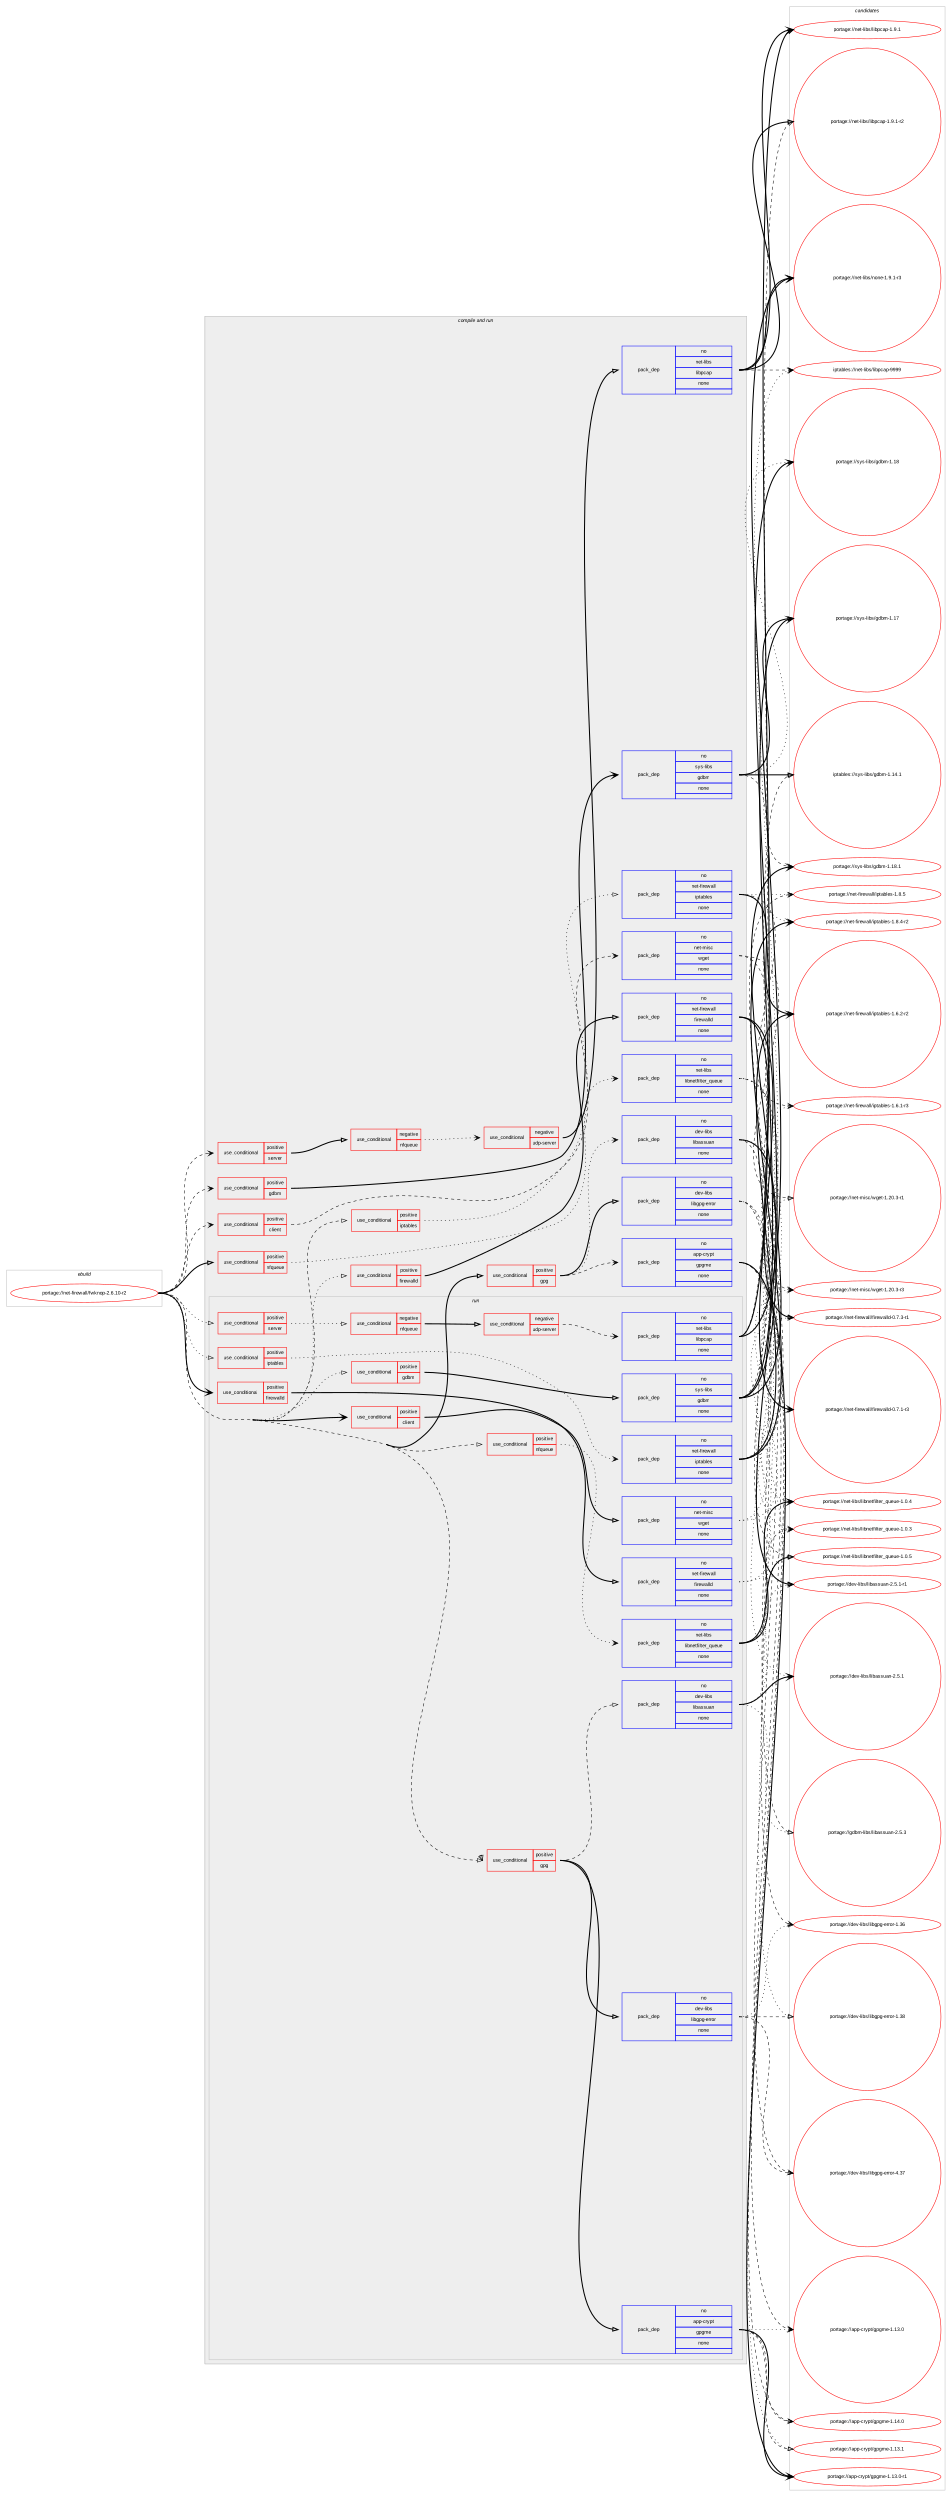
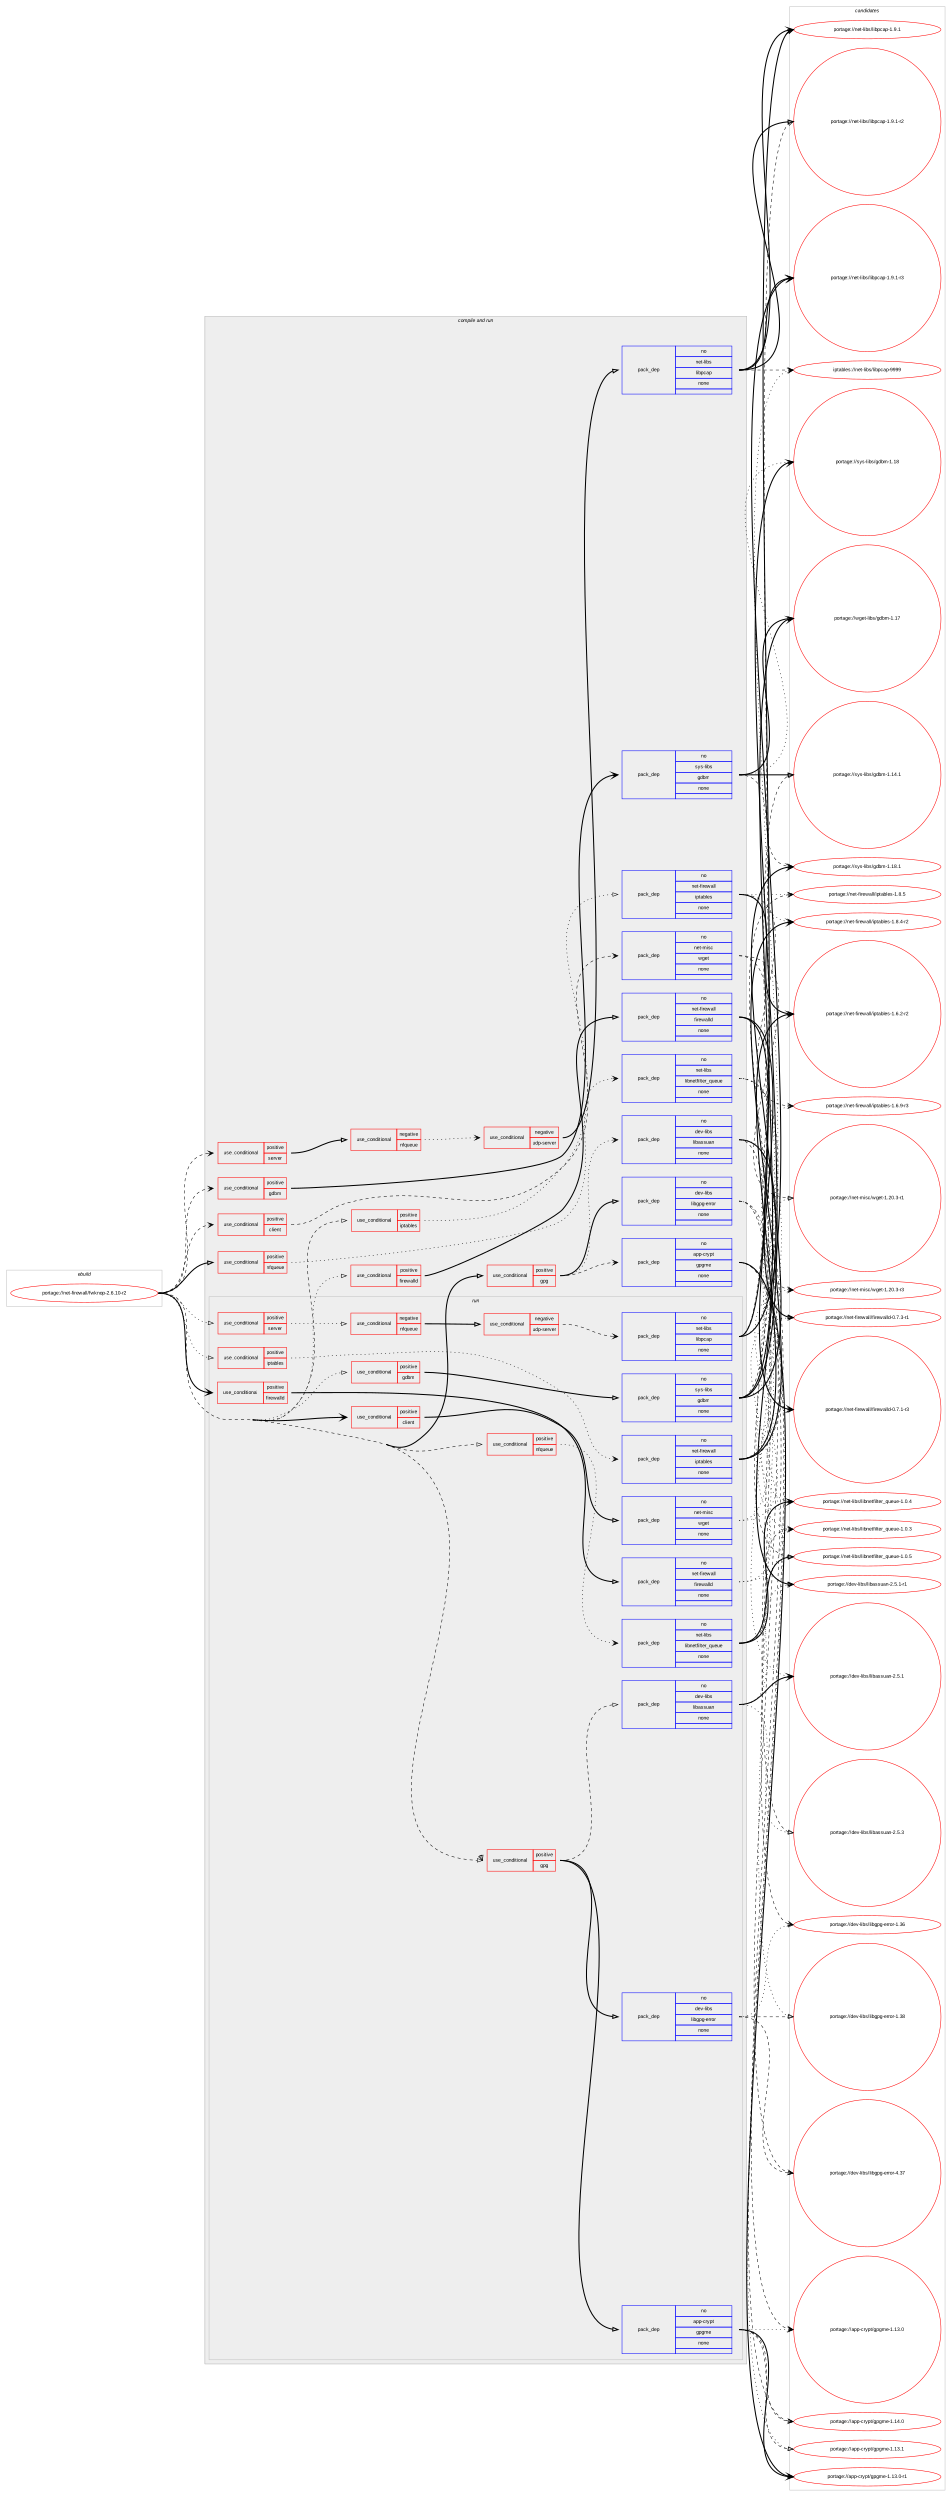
(867, 278) -> (867, 278)
(867, 618) -> (867, 618)
(867, 775) -> (867, 775)
(867, 1106) -> (867, 1106)
(867, 1833) -> (867, 1833)
